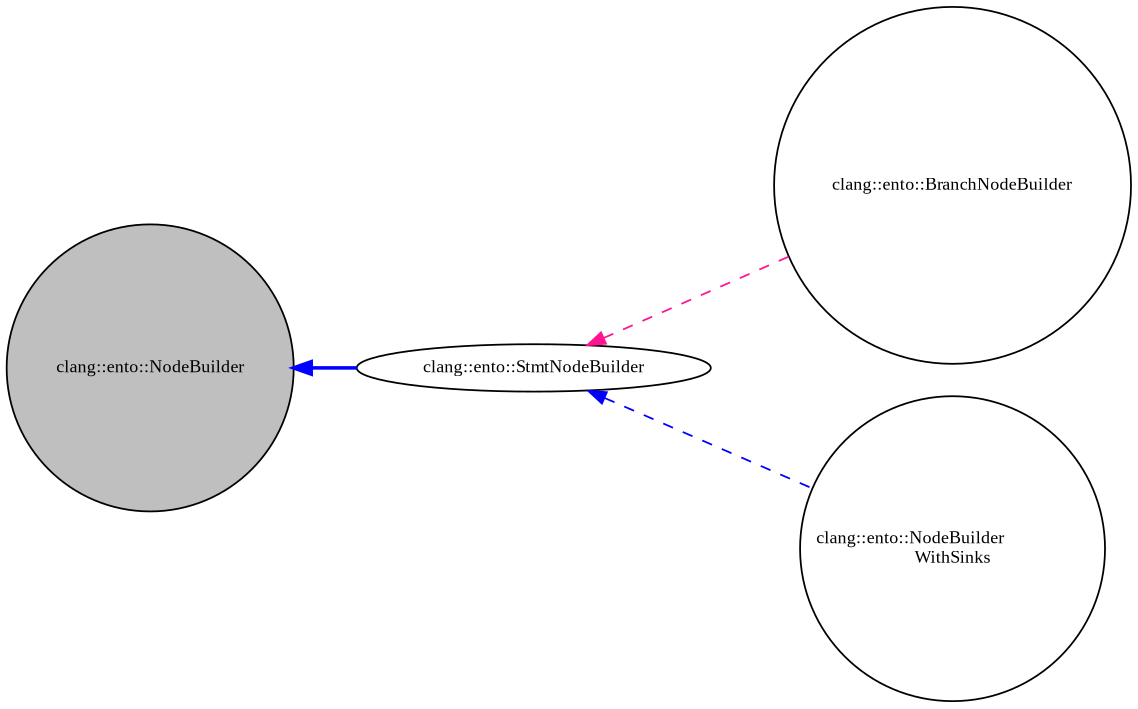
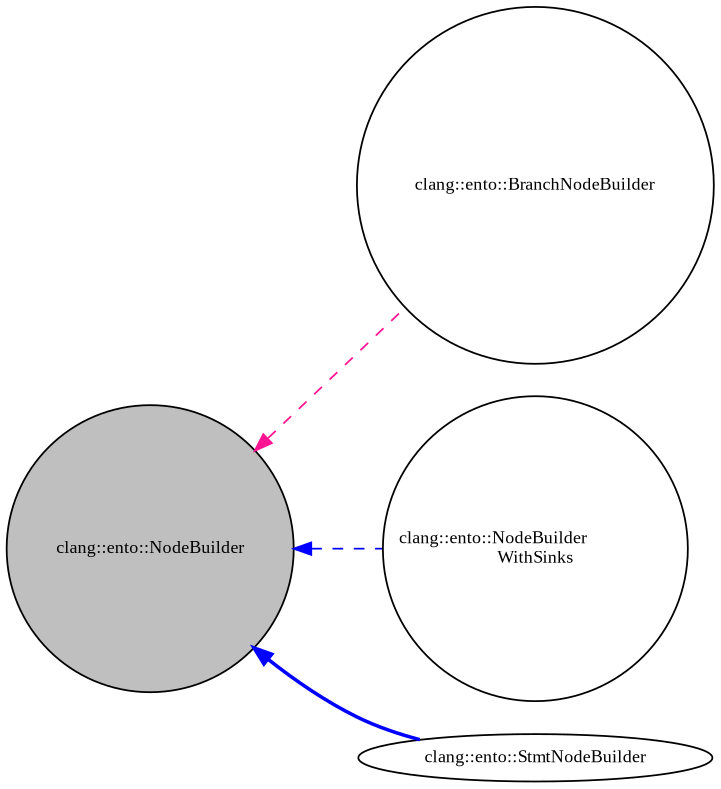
(696, 297) -> (337, 373)
(708, 443) -> (347, 549)
